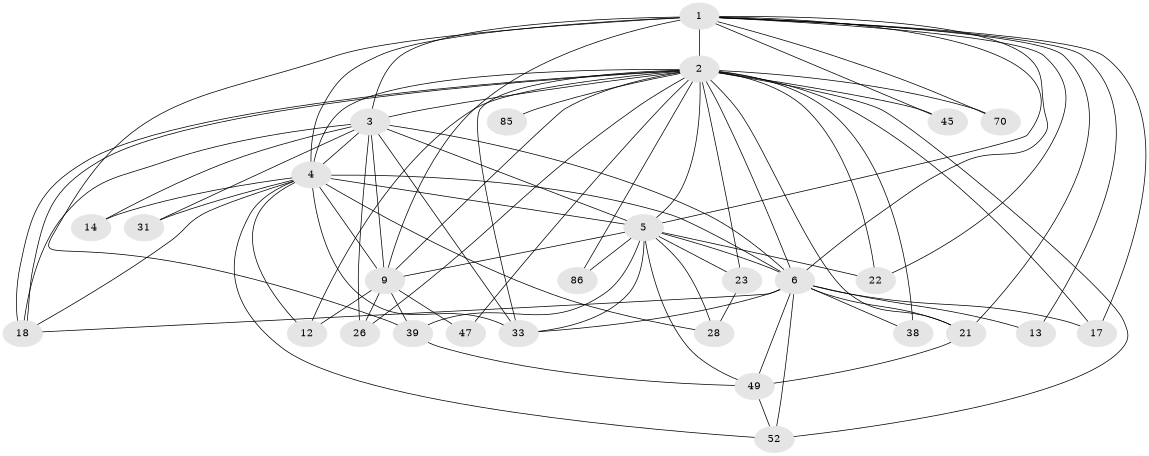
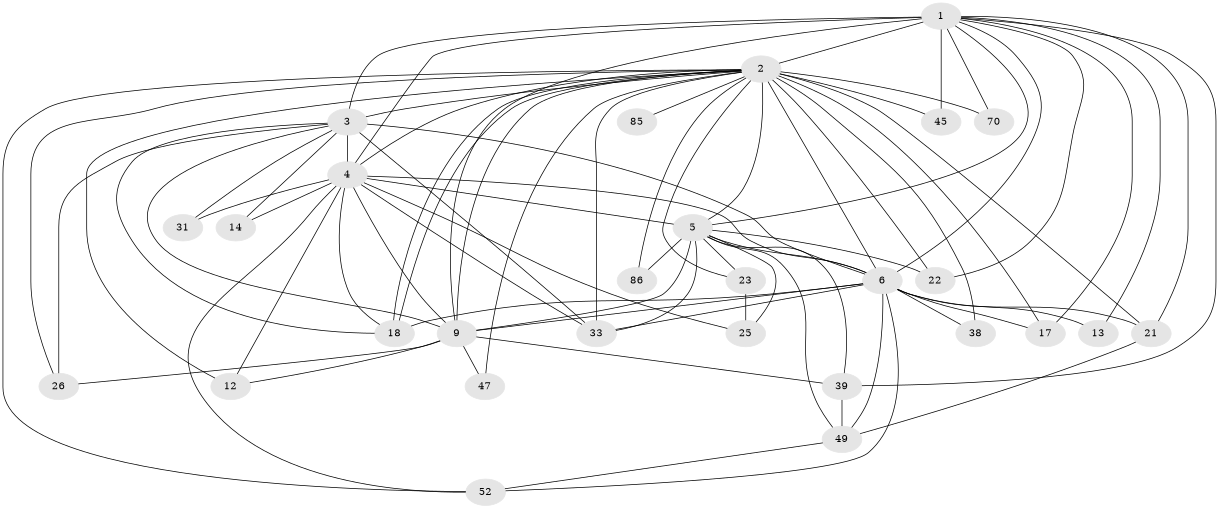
(507, 175) -> none
none -> (689, 305)
(714, 334) -> (746, 334)
